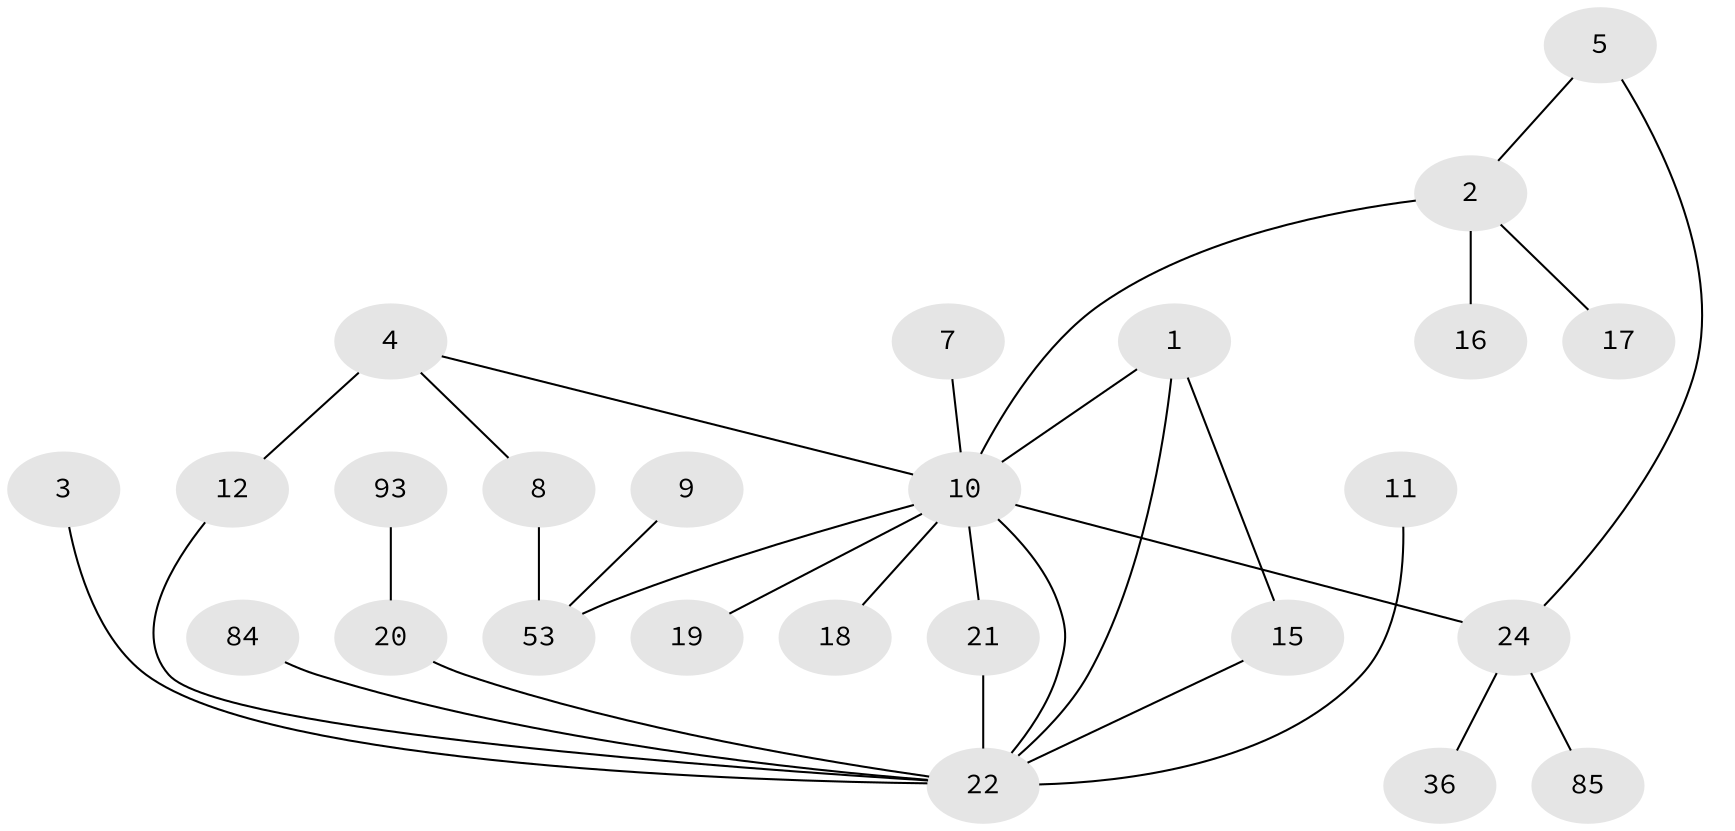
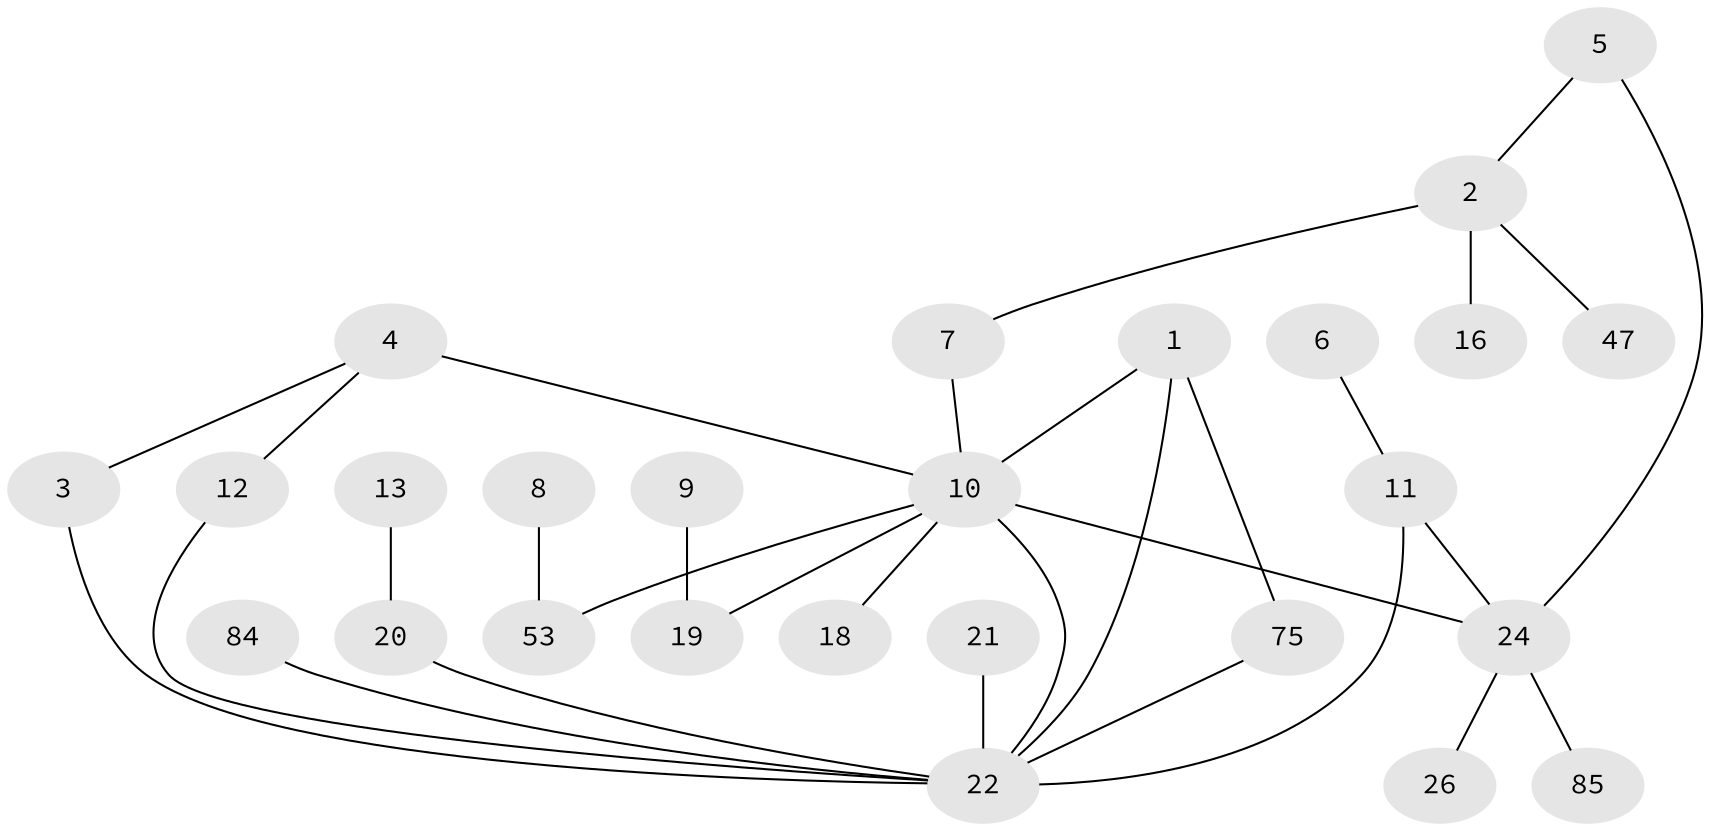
(1162, 270) -> (1204, 255)
none -> (1323, 341)
(1619, 341) -> (1619, 341)
(465, 415) -> (227, 416)
(391, 490) -> (391, 490)
(613, 563) -> (687, 560)
(974, 563) -> none
none -> (1457, 564)
(1288, 638) -> (1288, 638)
(1440, 786) -> (1440, 786)
